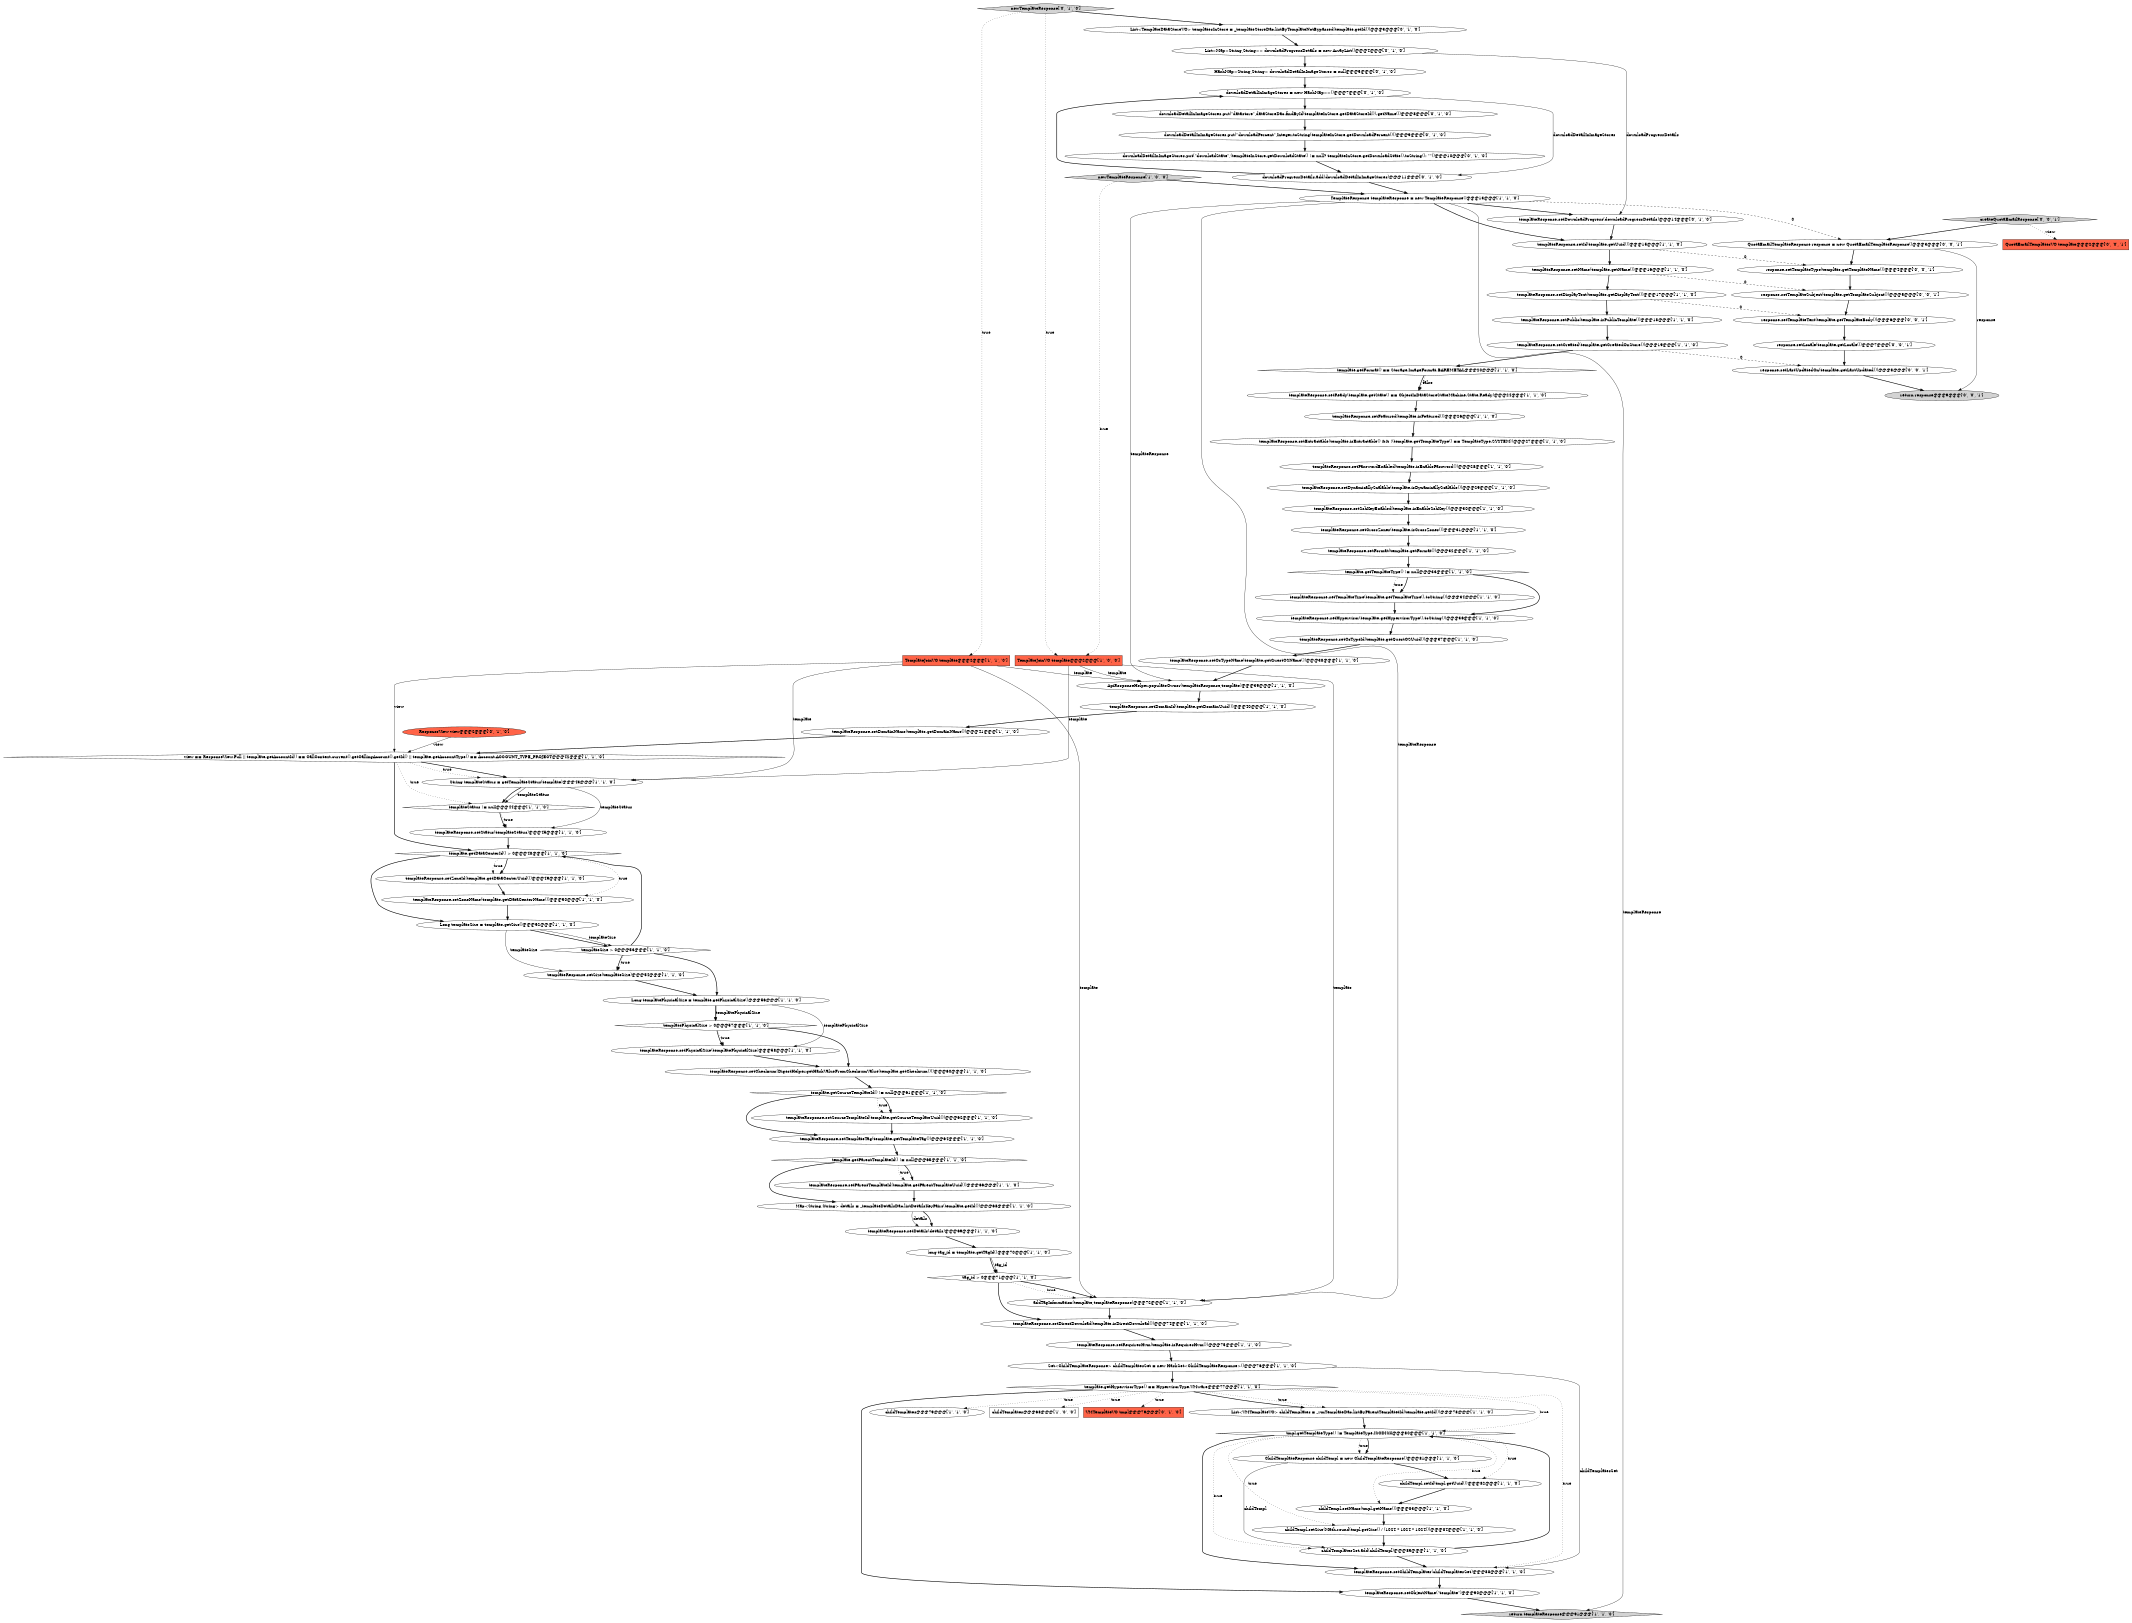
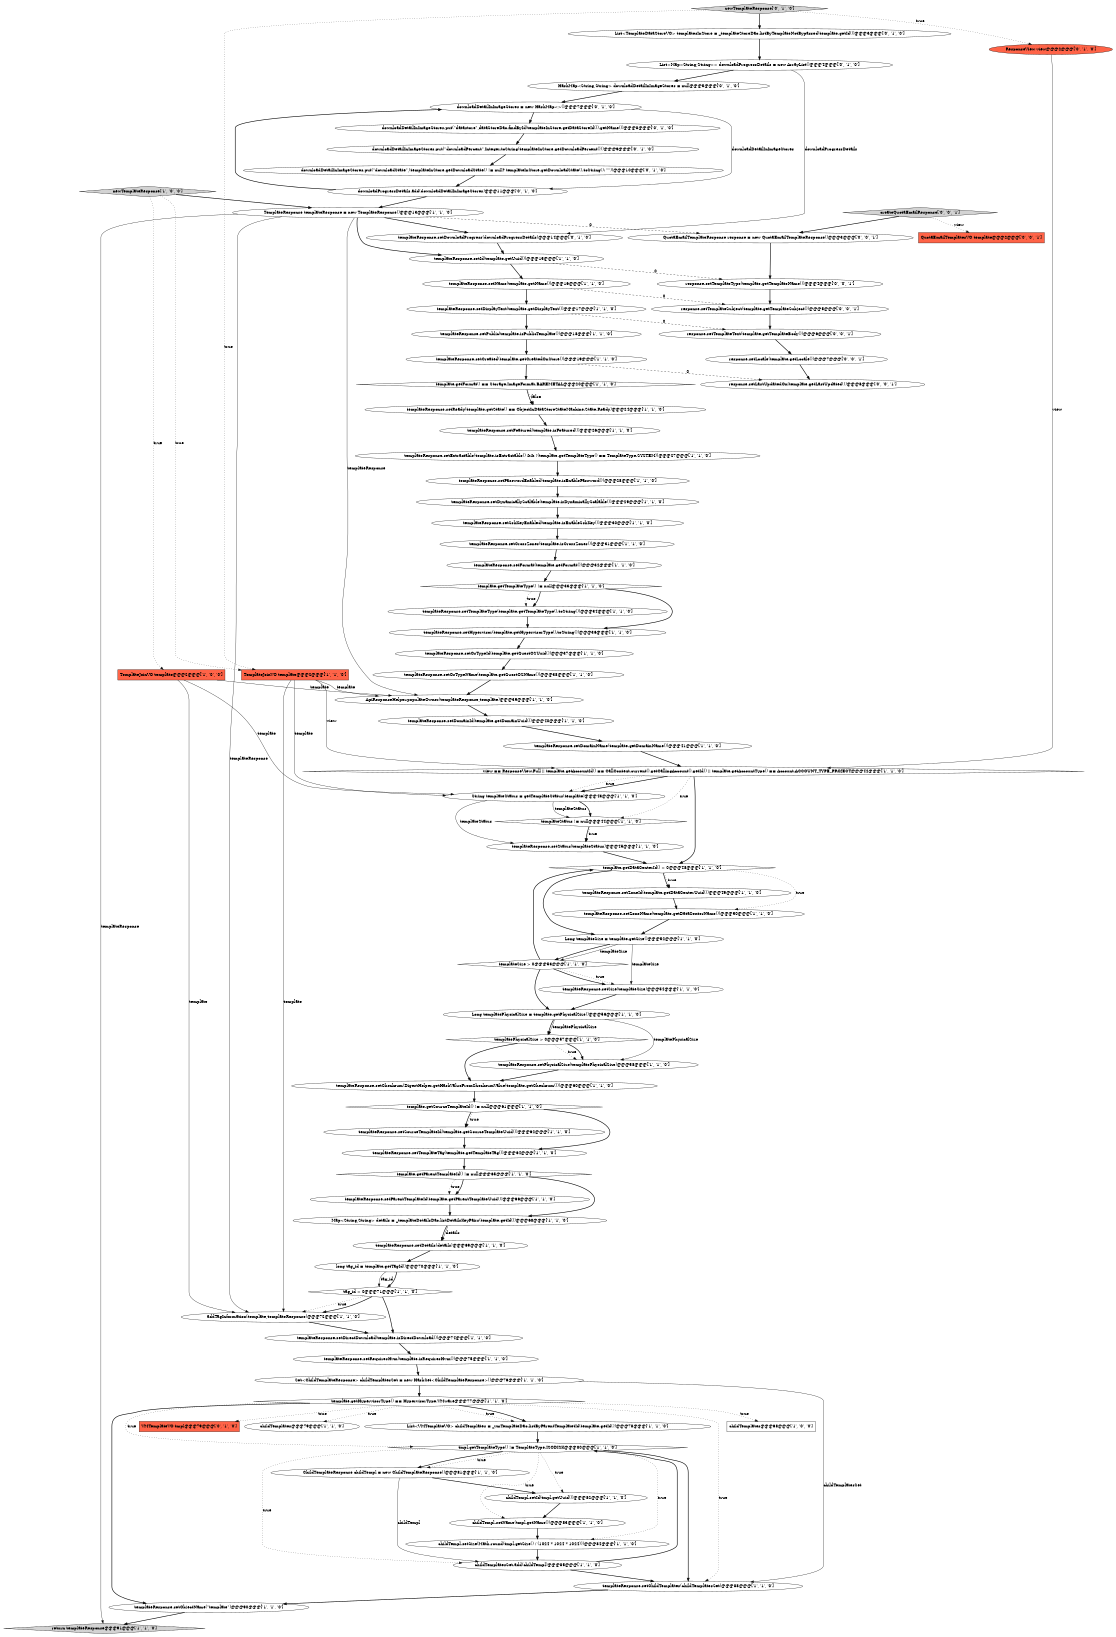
(1046, 336) -> (912, 23)
(1942, 395) -> none
none -> (175, 455)
